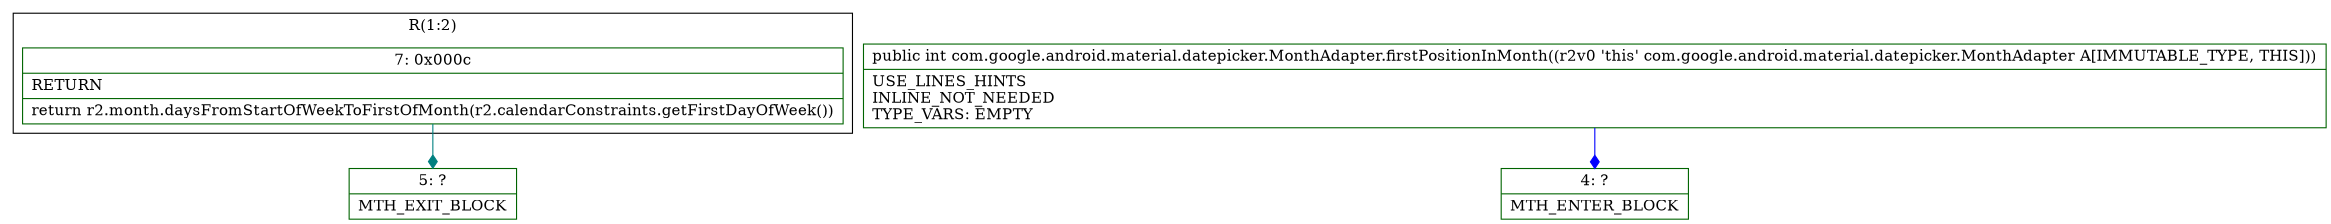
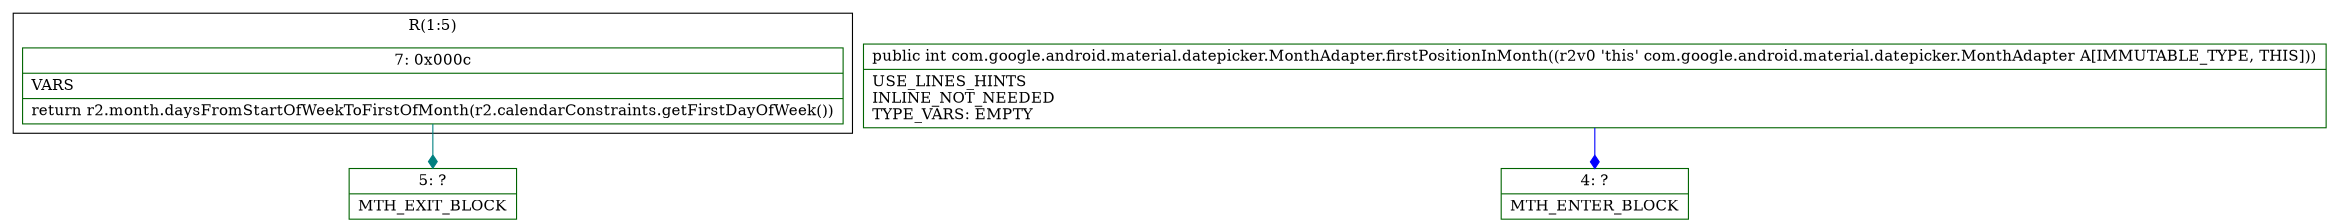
(433, 26) -> (433, 26)
(67, 85) -> (53, 85)
